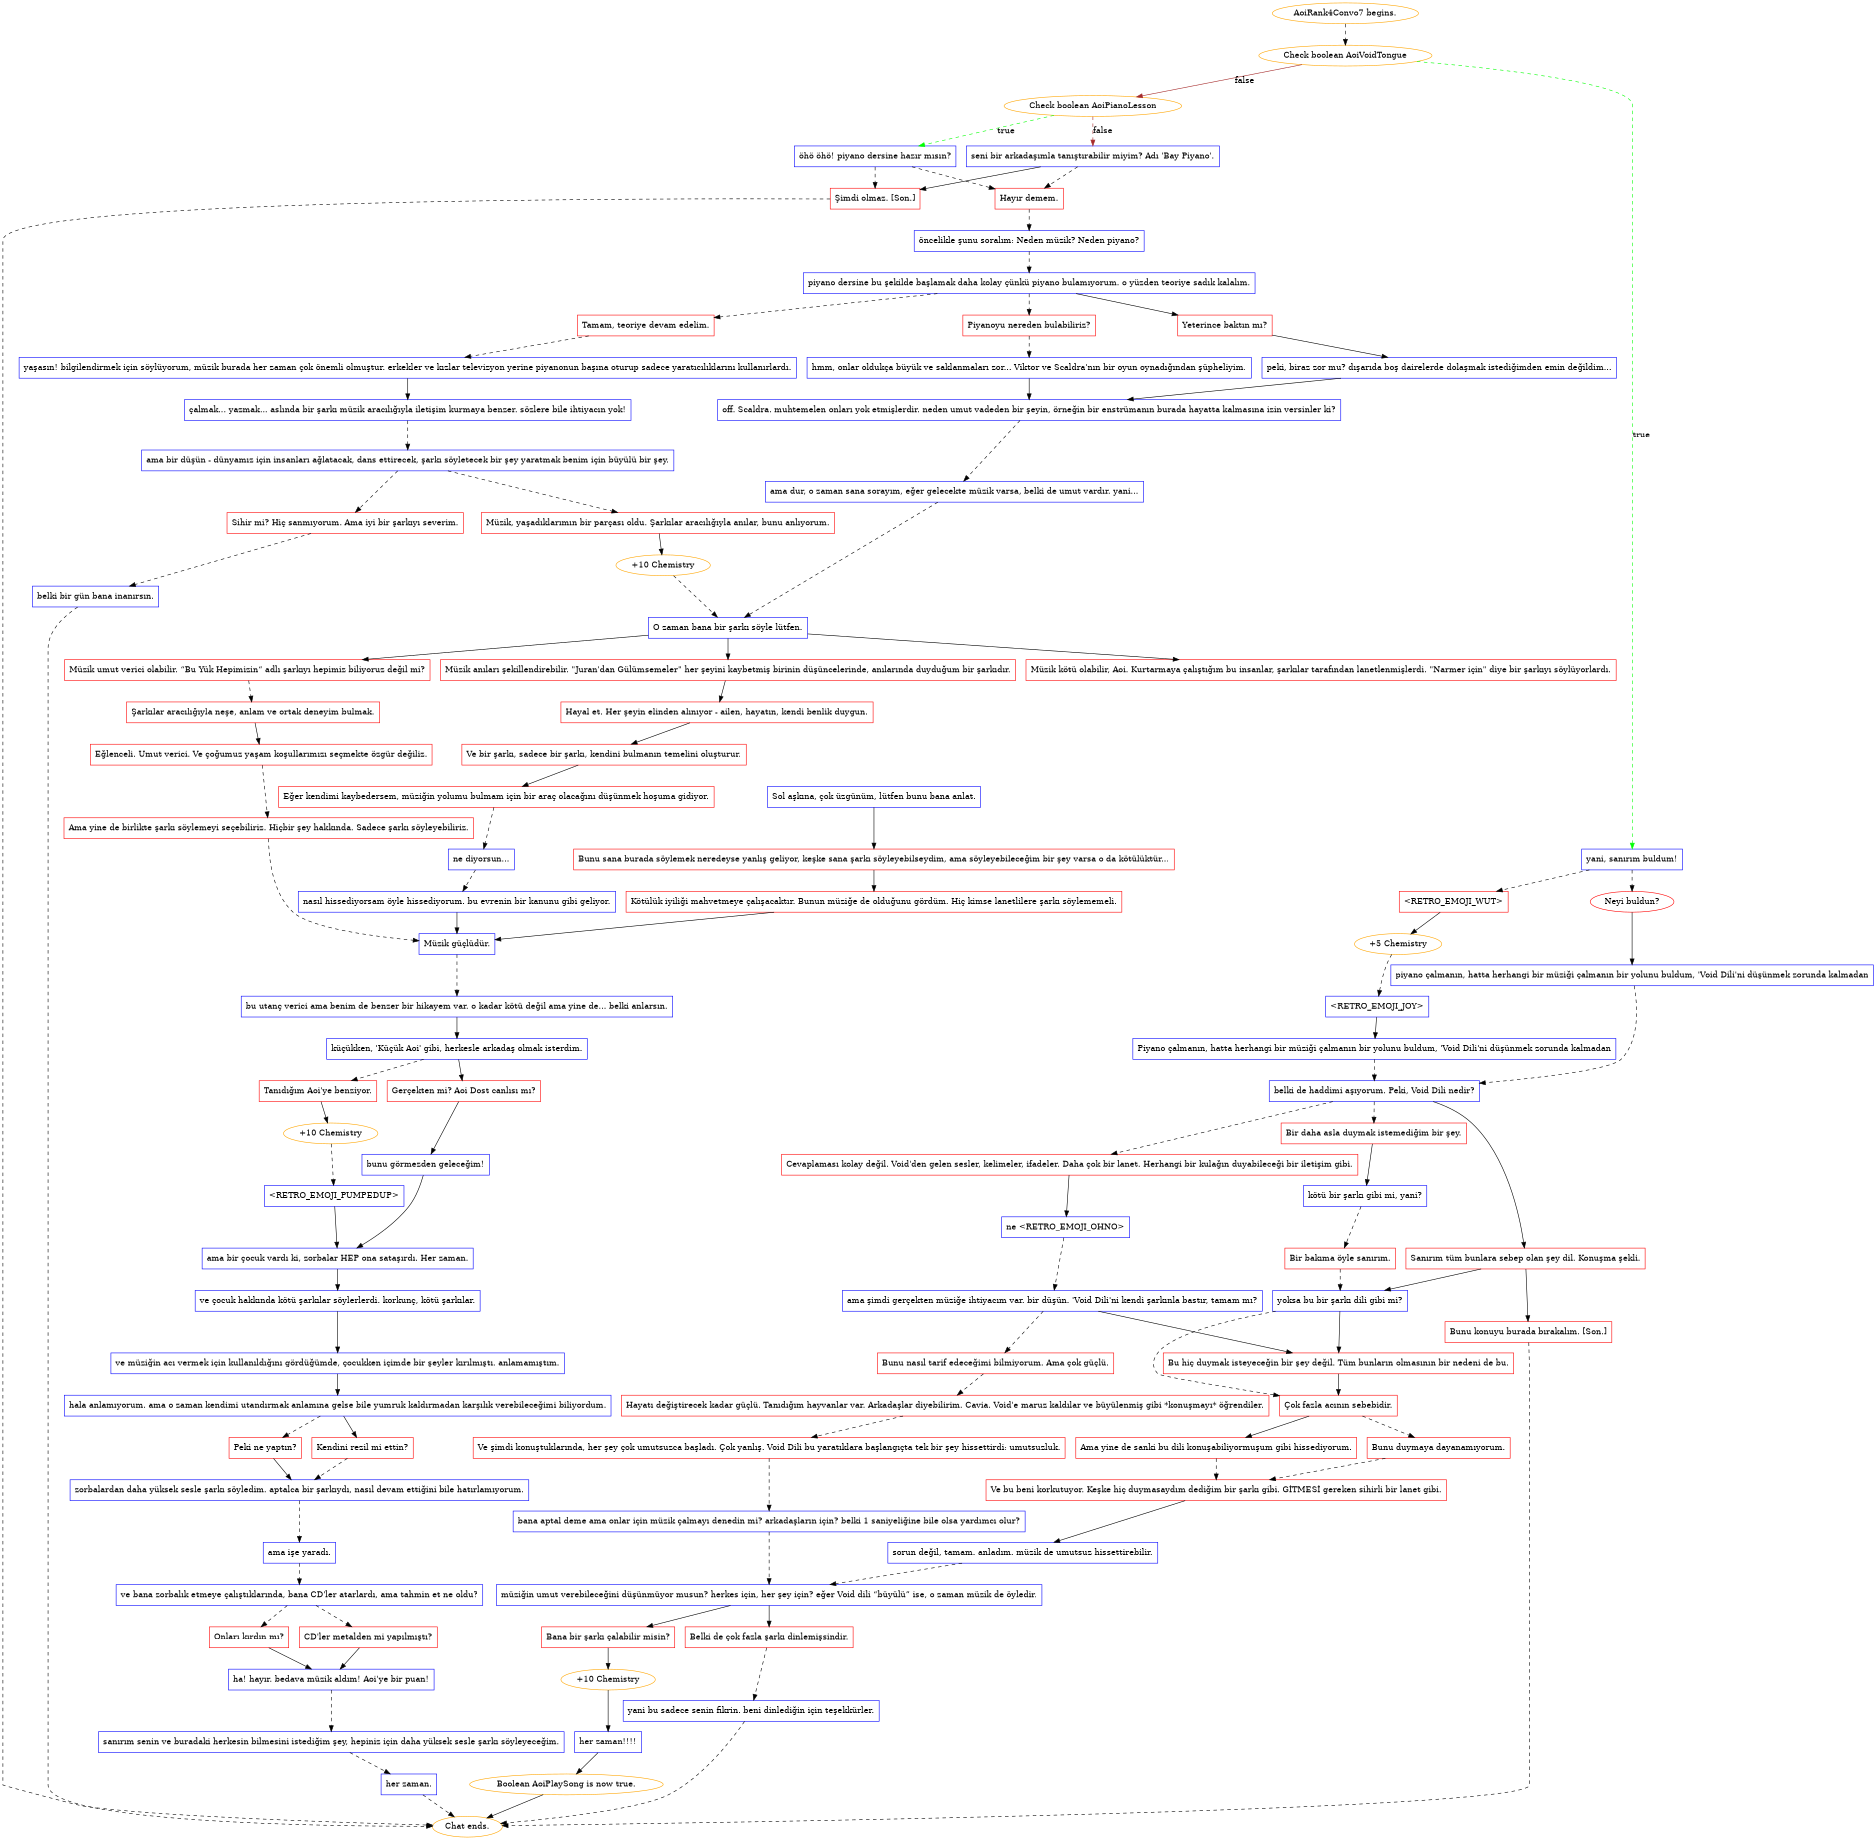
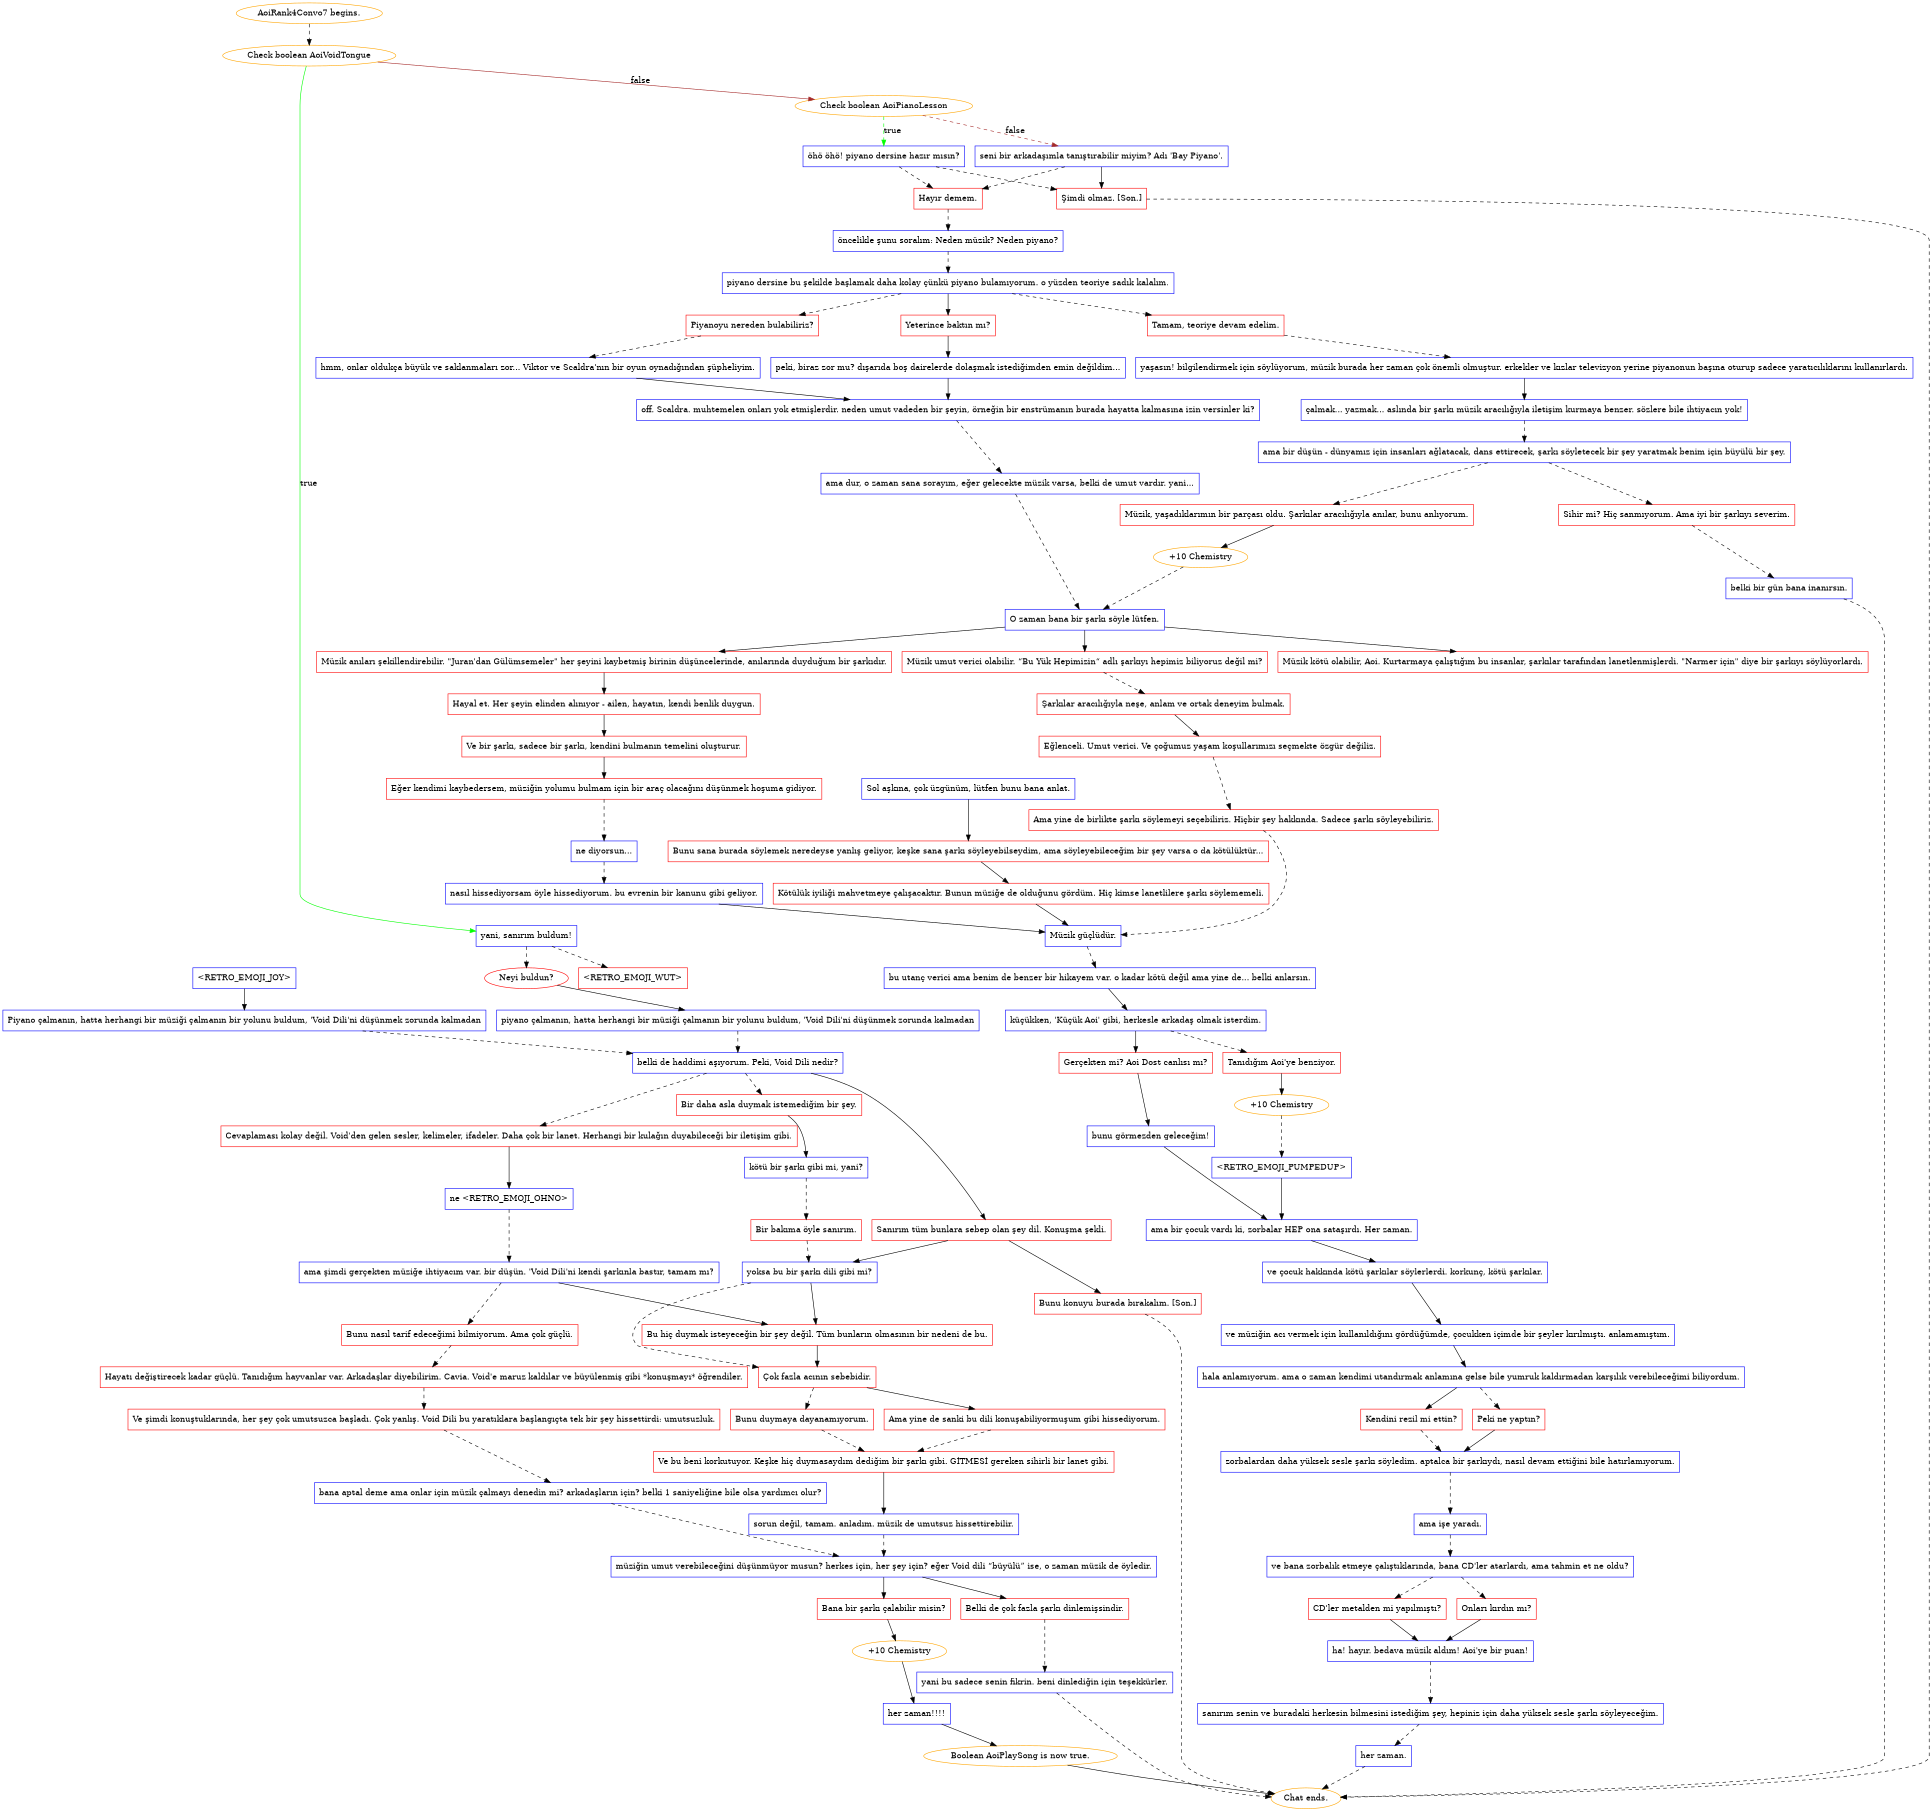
(1633, 362) -> (300, 568)
(1398, 944) -> none
